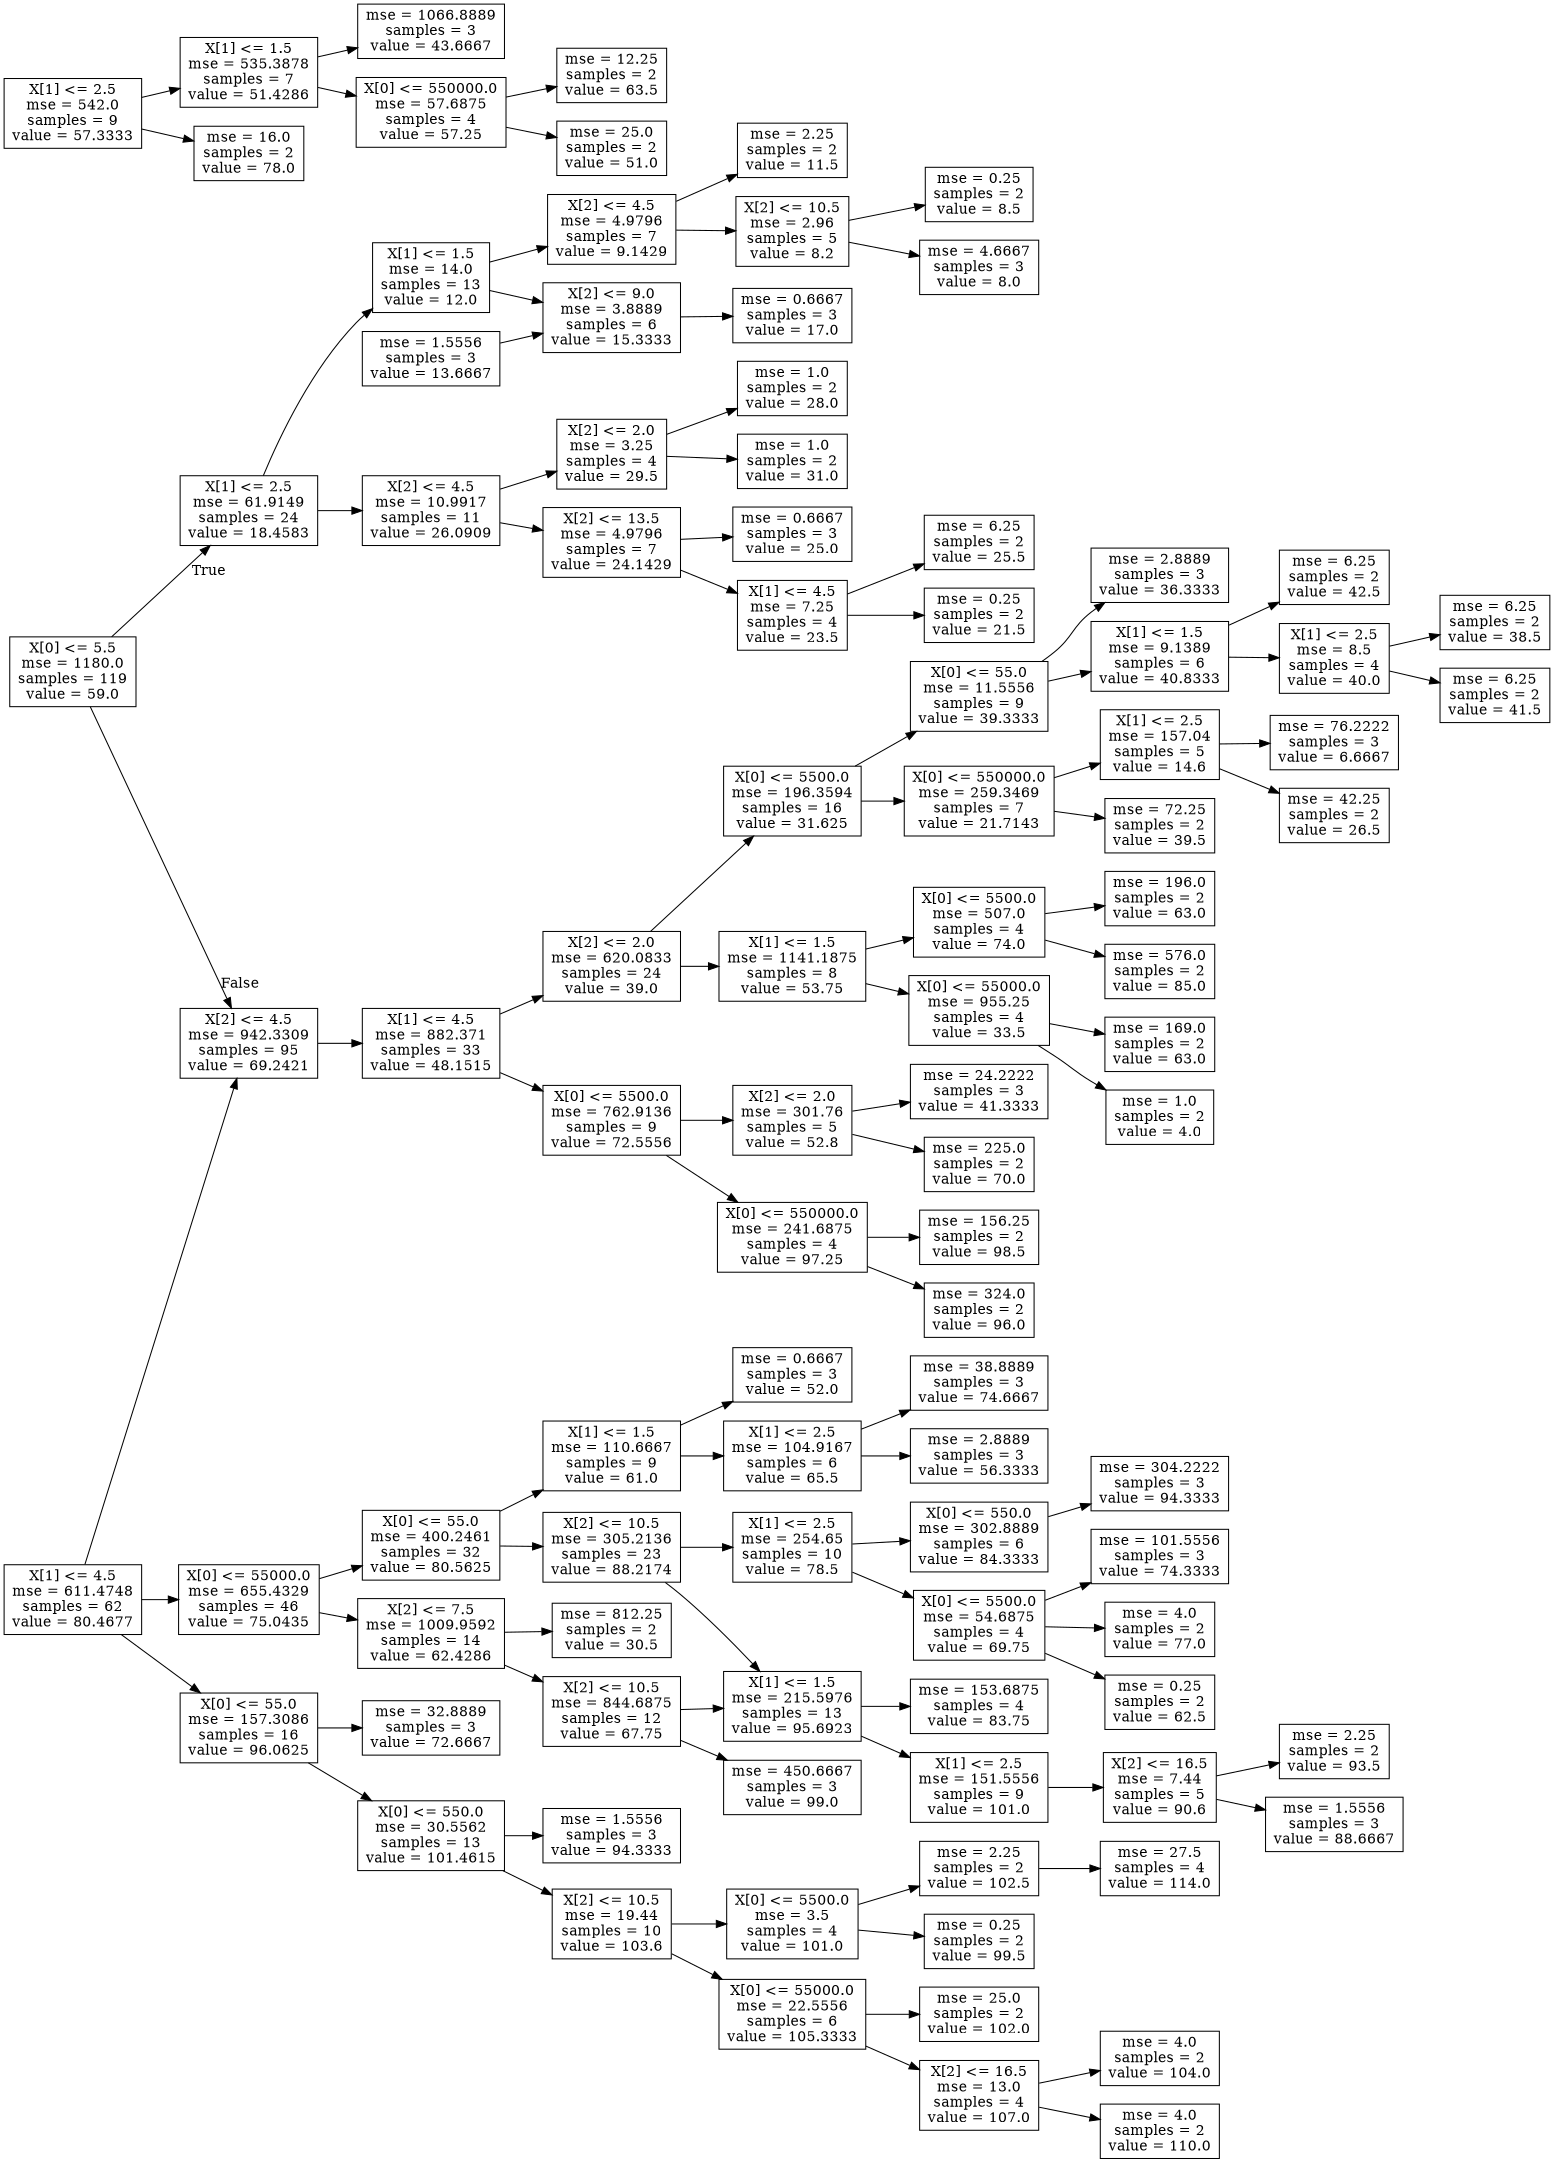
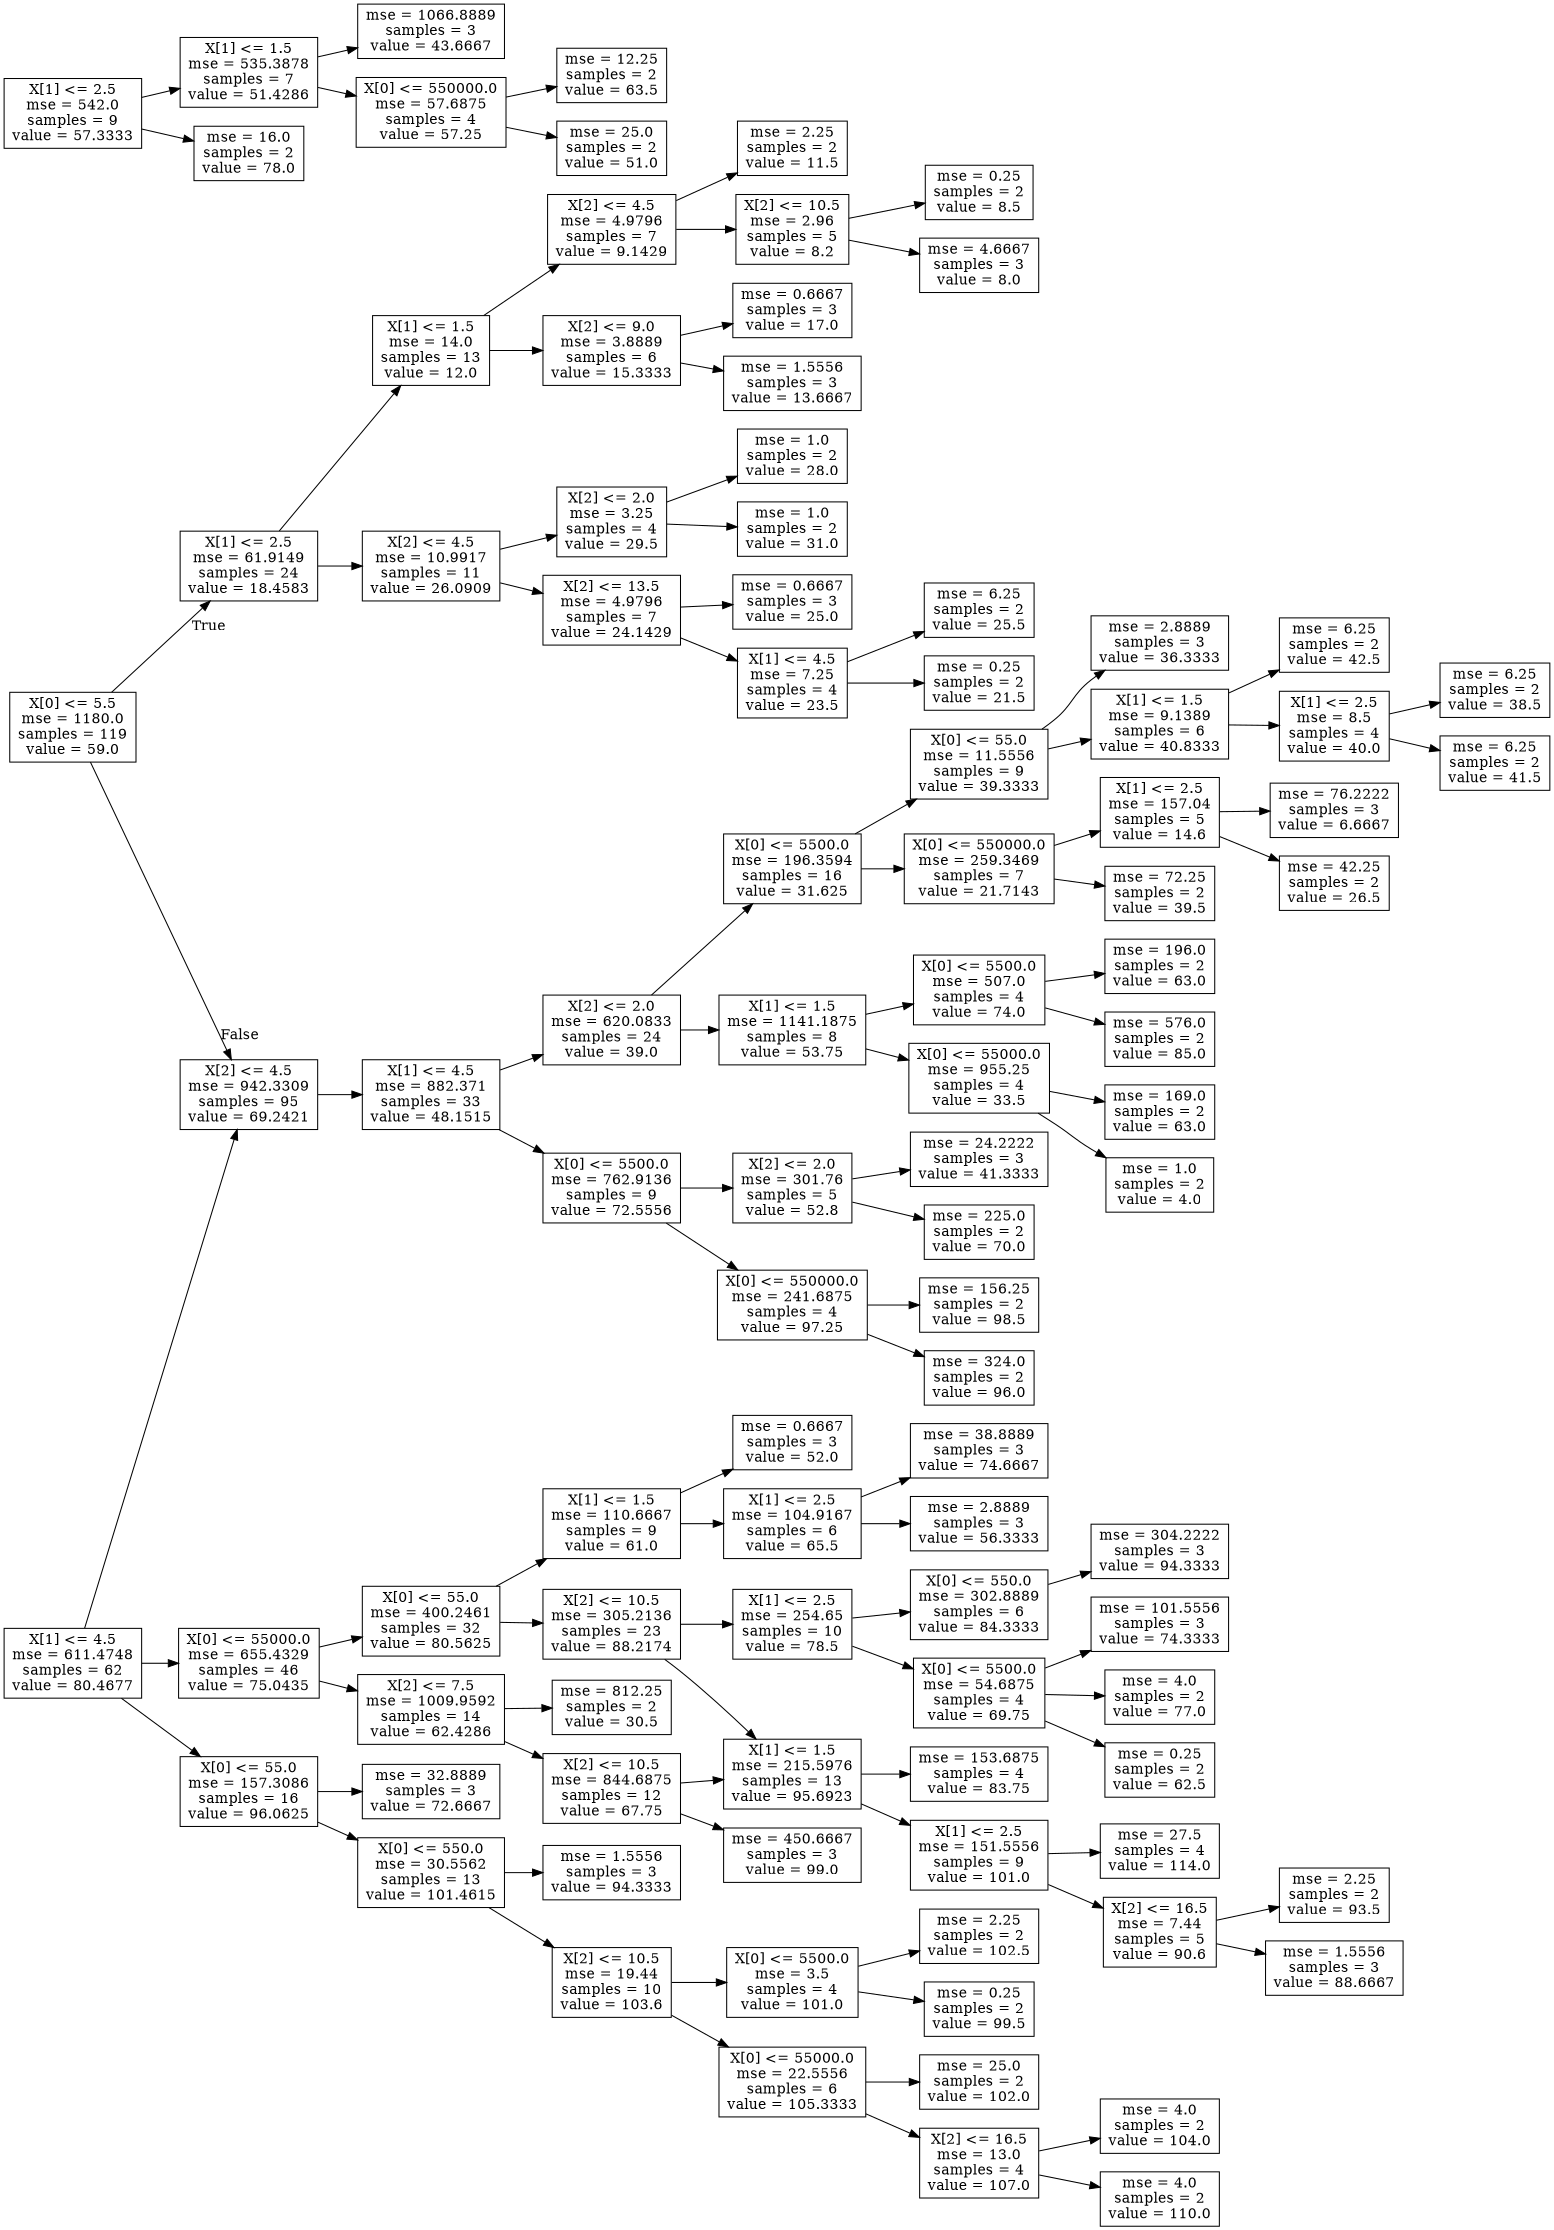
(516, 339) -> (697, 366)
(1065, 1869) -> (1069, 1853)
